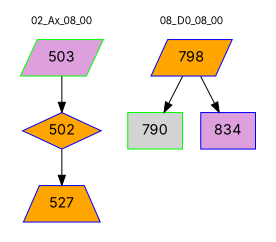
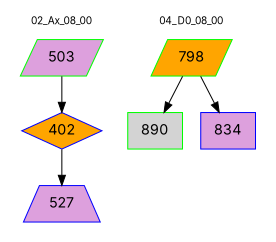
(192, 22) -> (192, 22)
(192, 58) -> (192, 58)
(62, 131) -> (62, 131)
(155, 131) -> (155, 131)
(62, 204) -> (62, 204)
